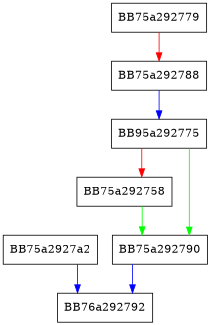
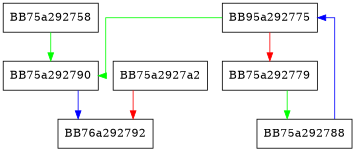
(159, 43) -> (287, 101)
(142, 159) -> (270, 43)
(78, 275) -> (133, 101)
